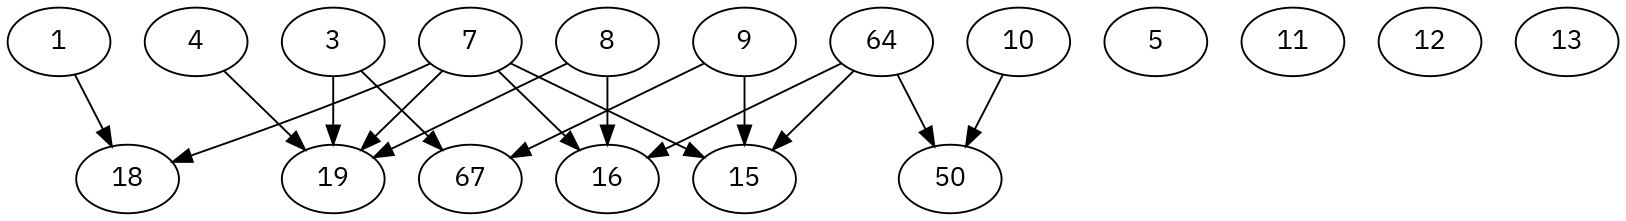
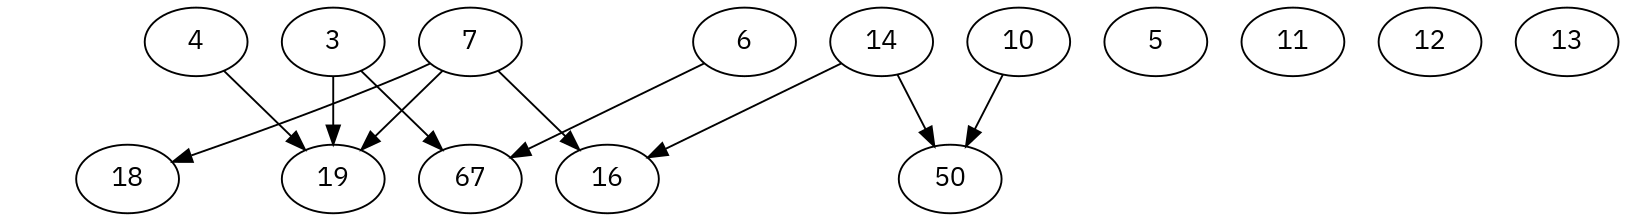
(59, 42) -> none
(607, 42) -> none
(745, 42) -> (745, 42)
(882, 42) -> (882, 42)
(745, 179) -> none
